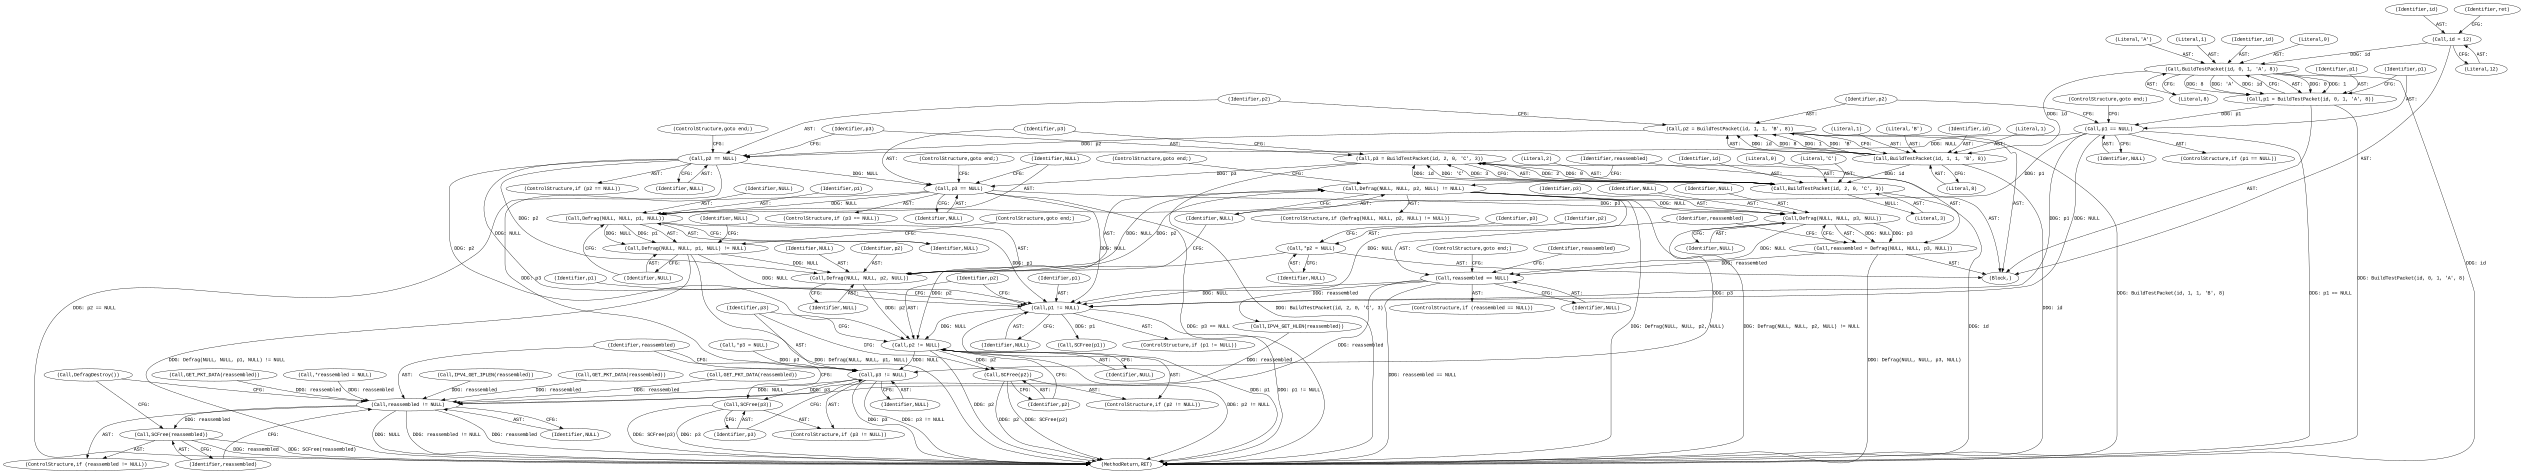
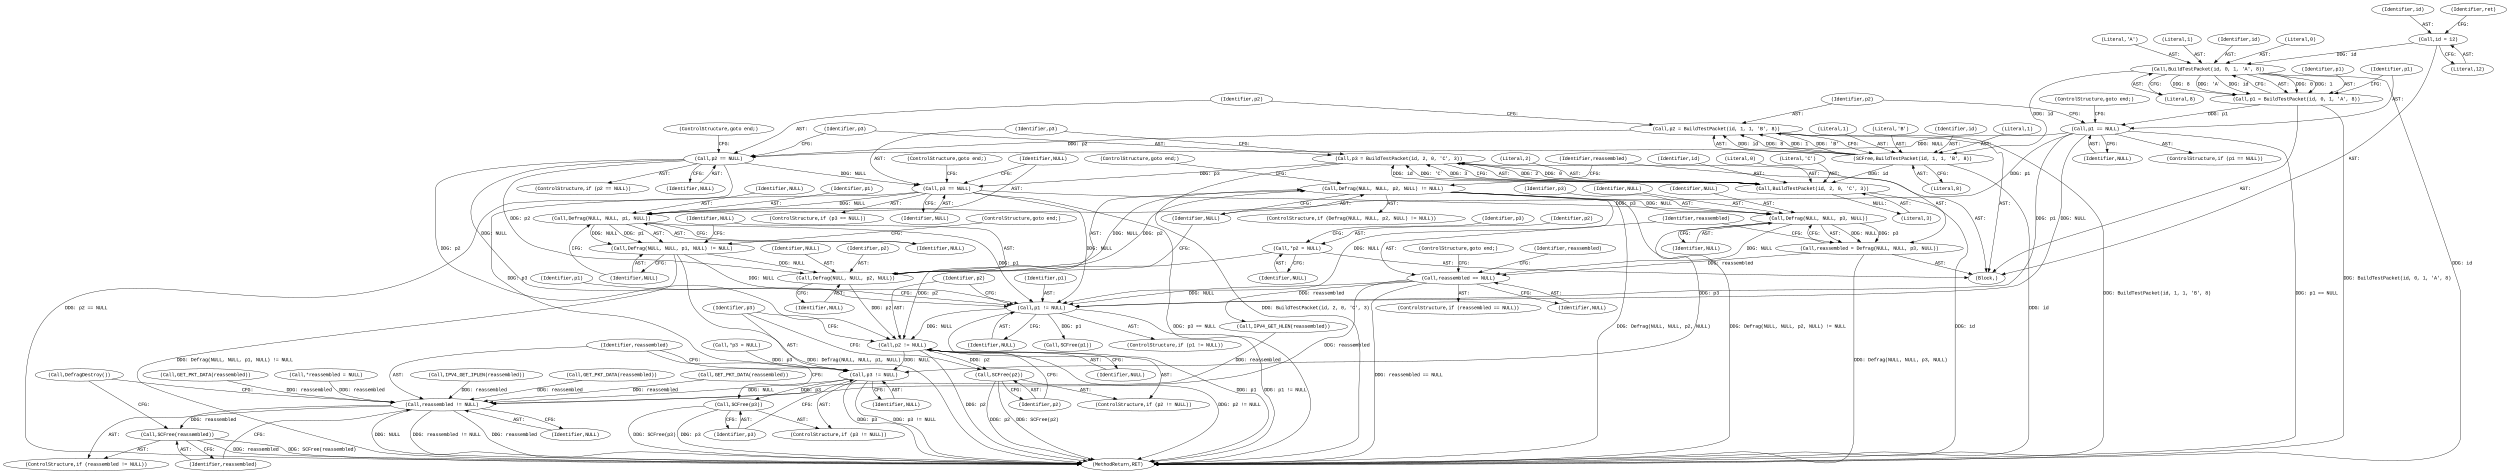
(1930, 159) -> (1913, 159)
